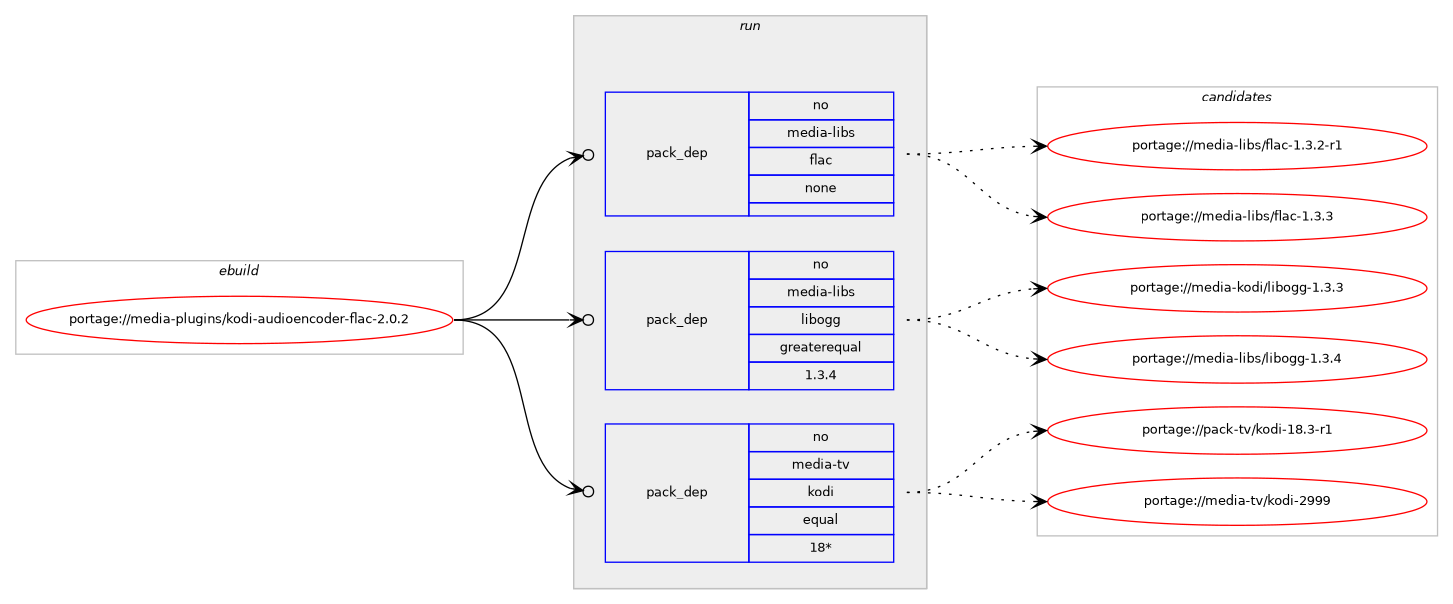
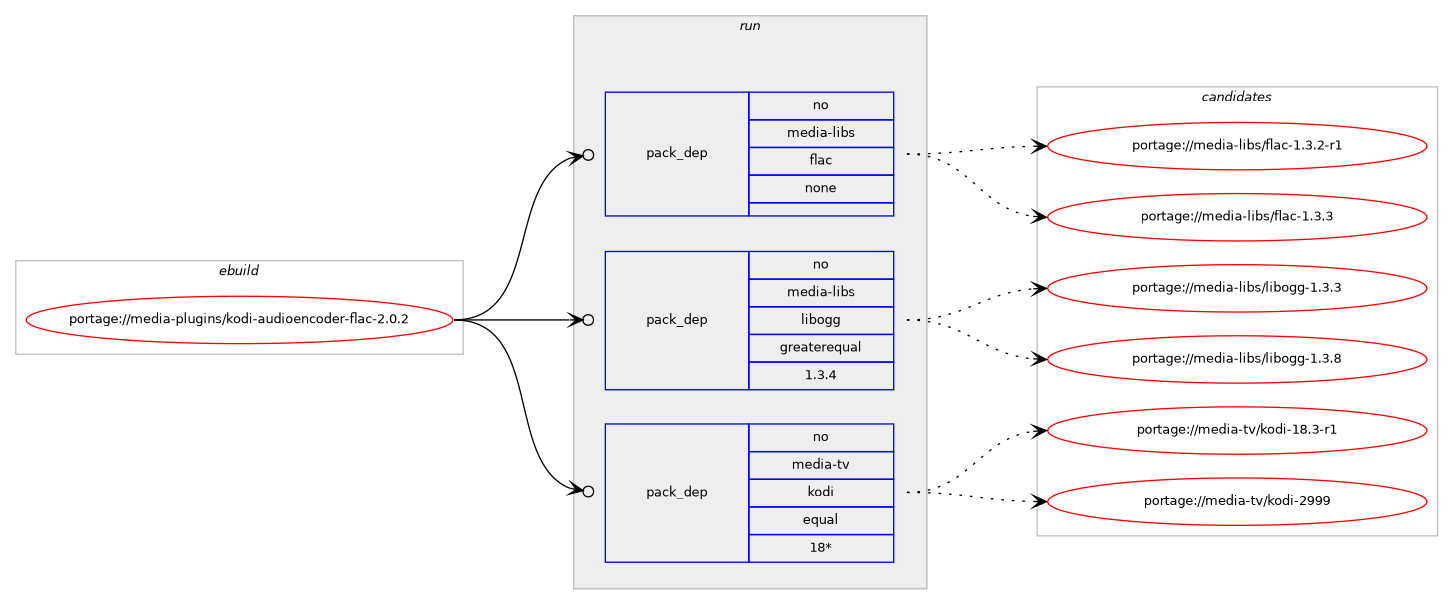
(1237, 288) -> (1237, 288)
(1237, 359) -> (1237, 359)
(1237, 431) -> (1237, 431)
